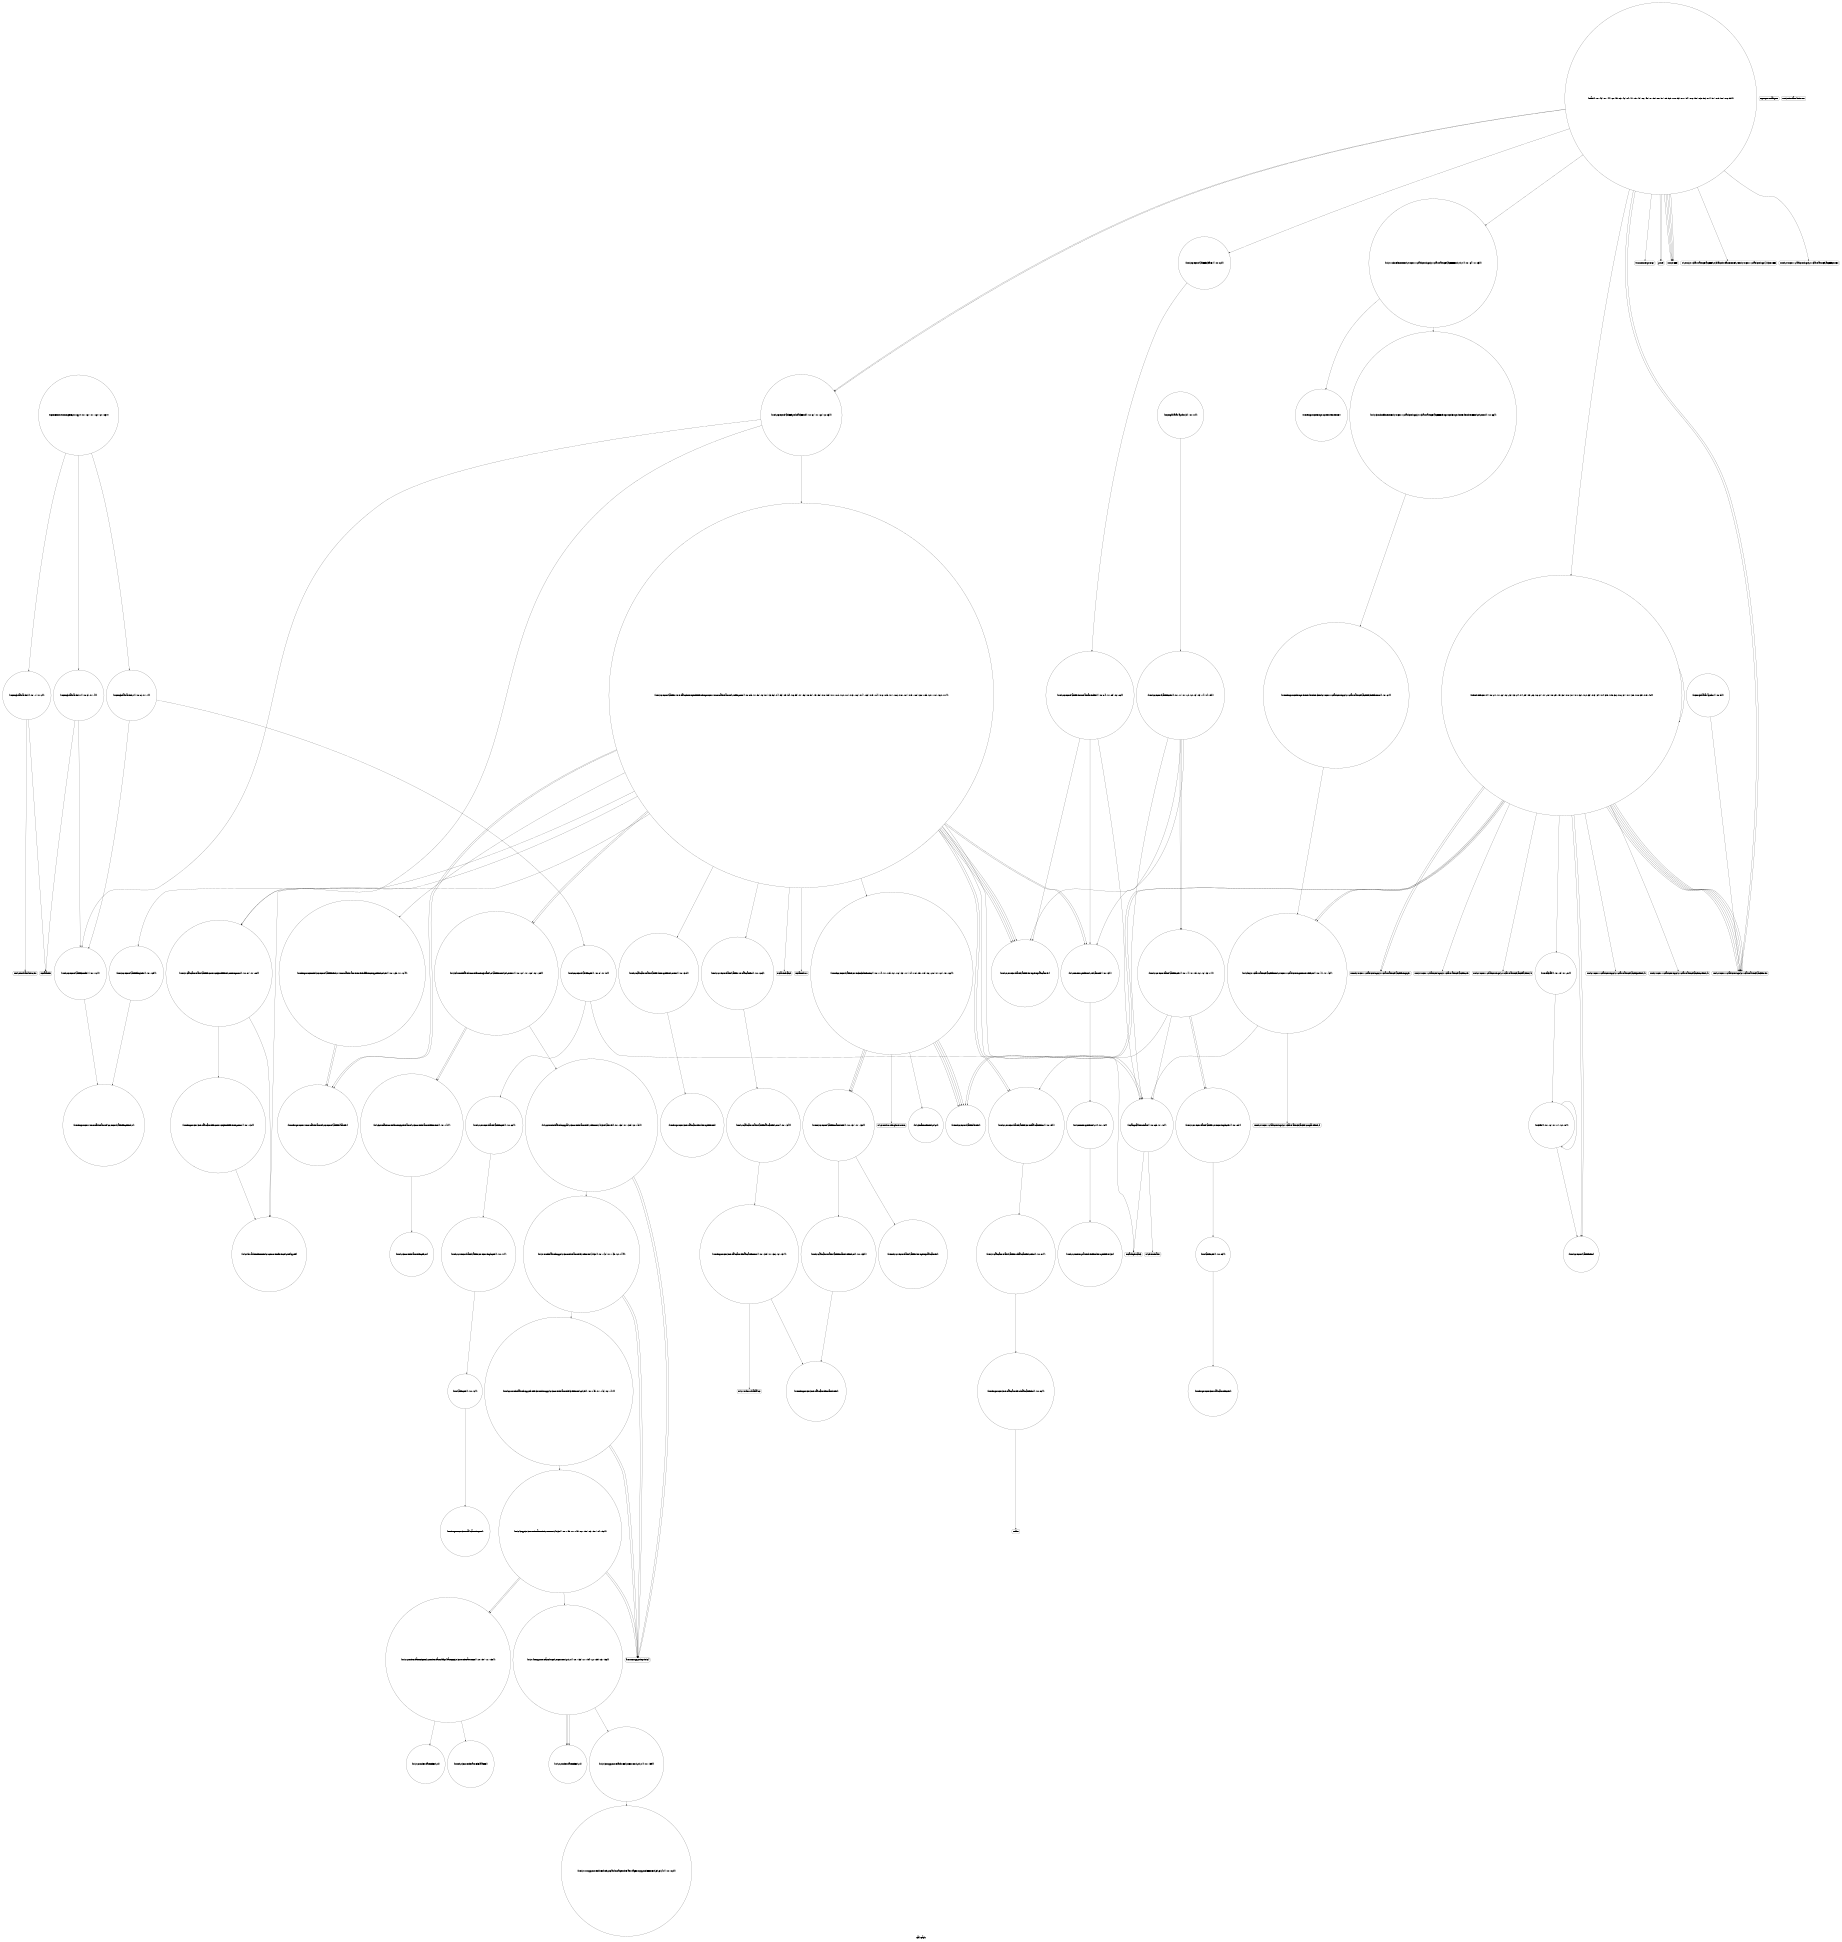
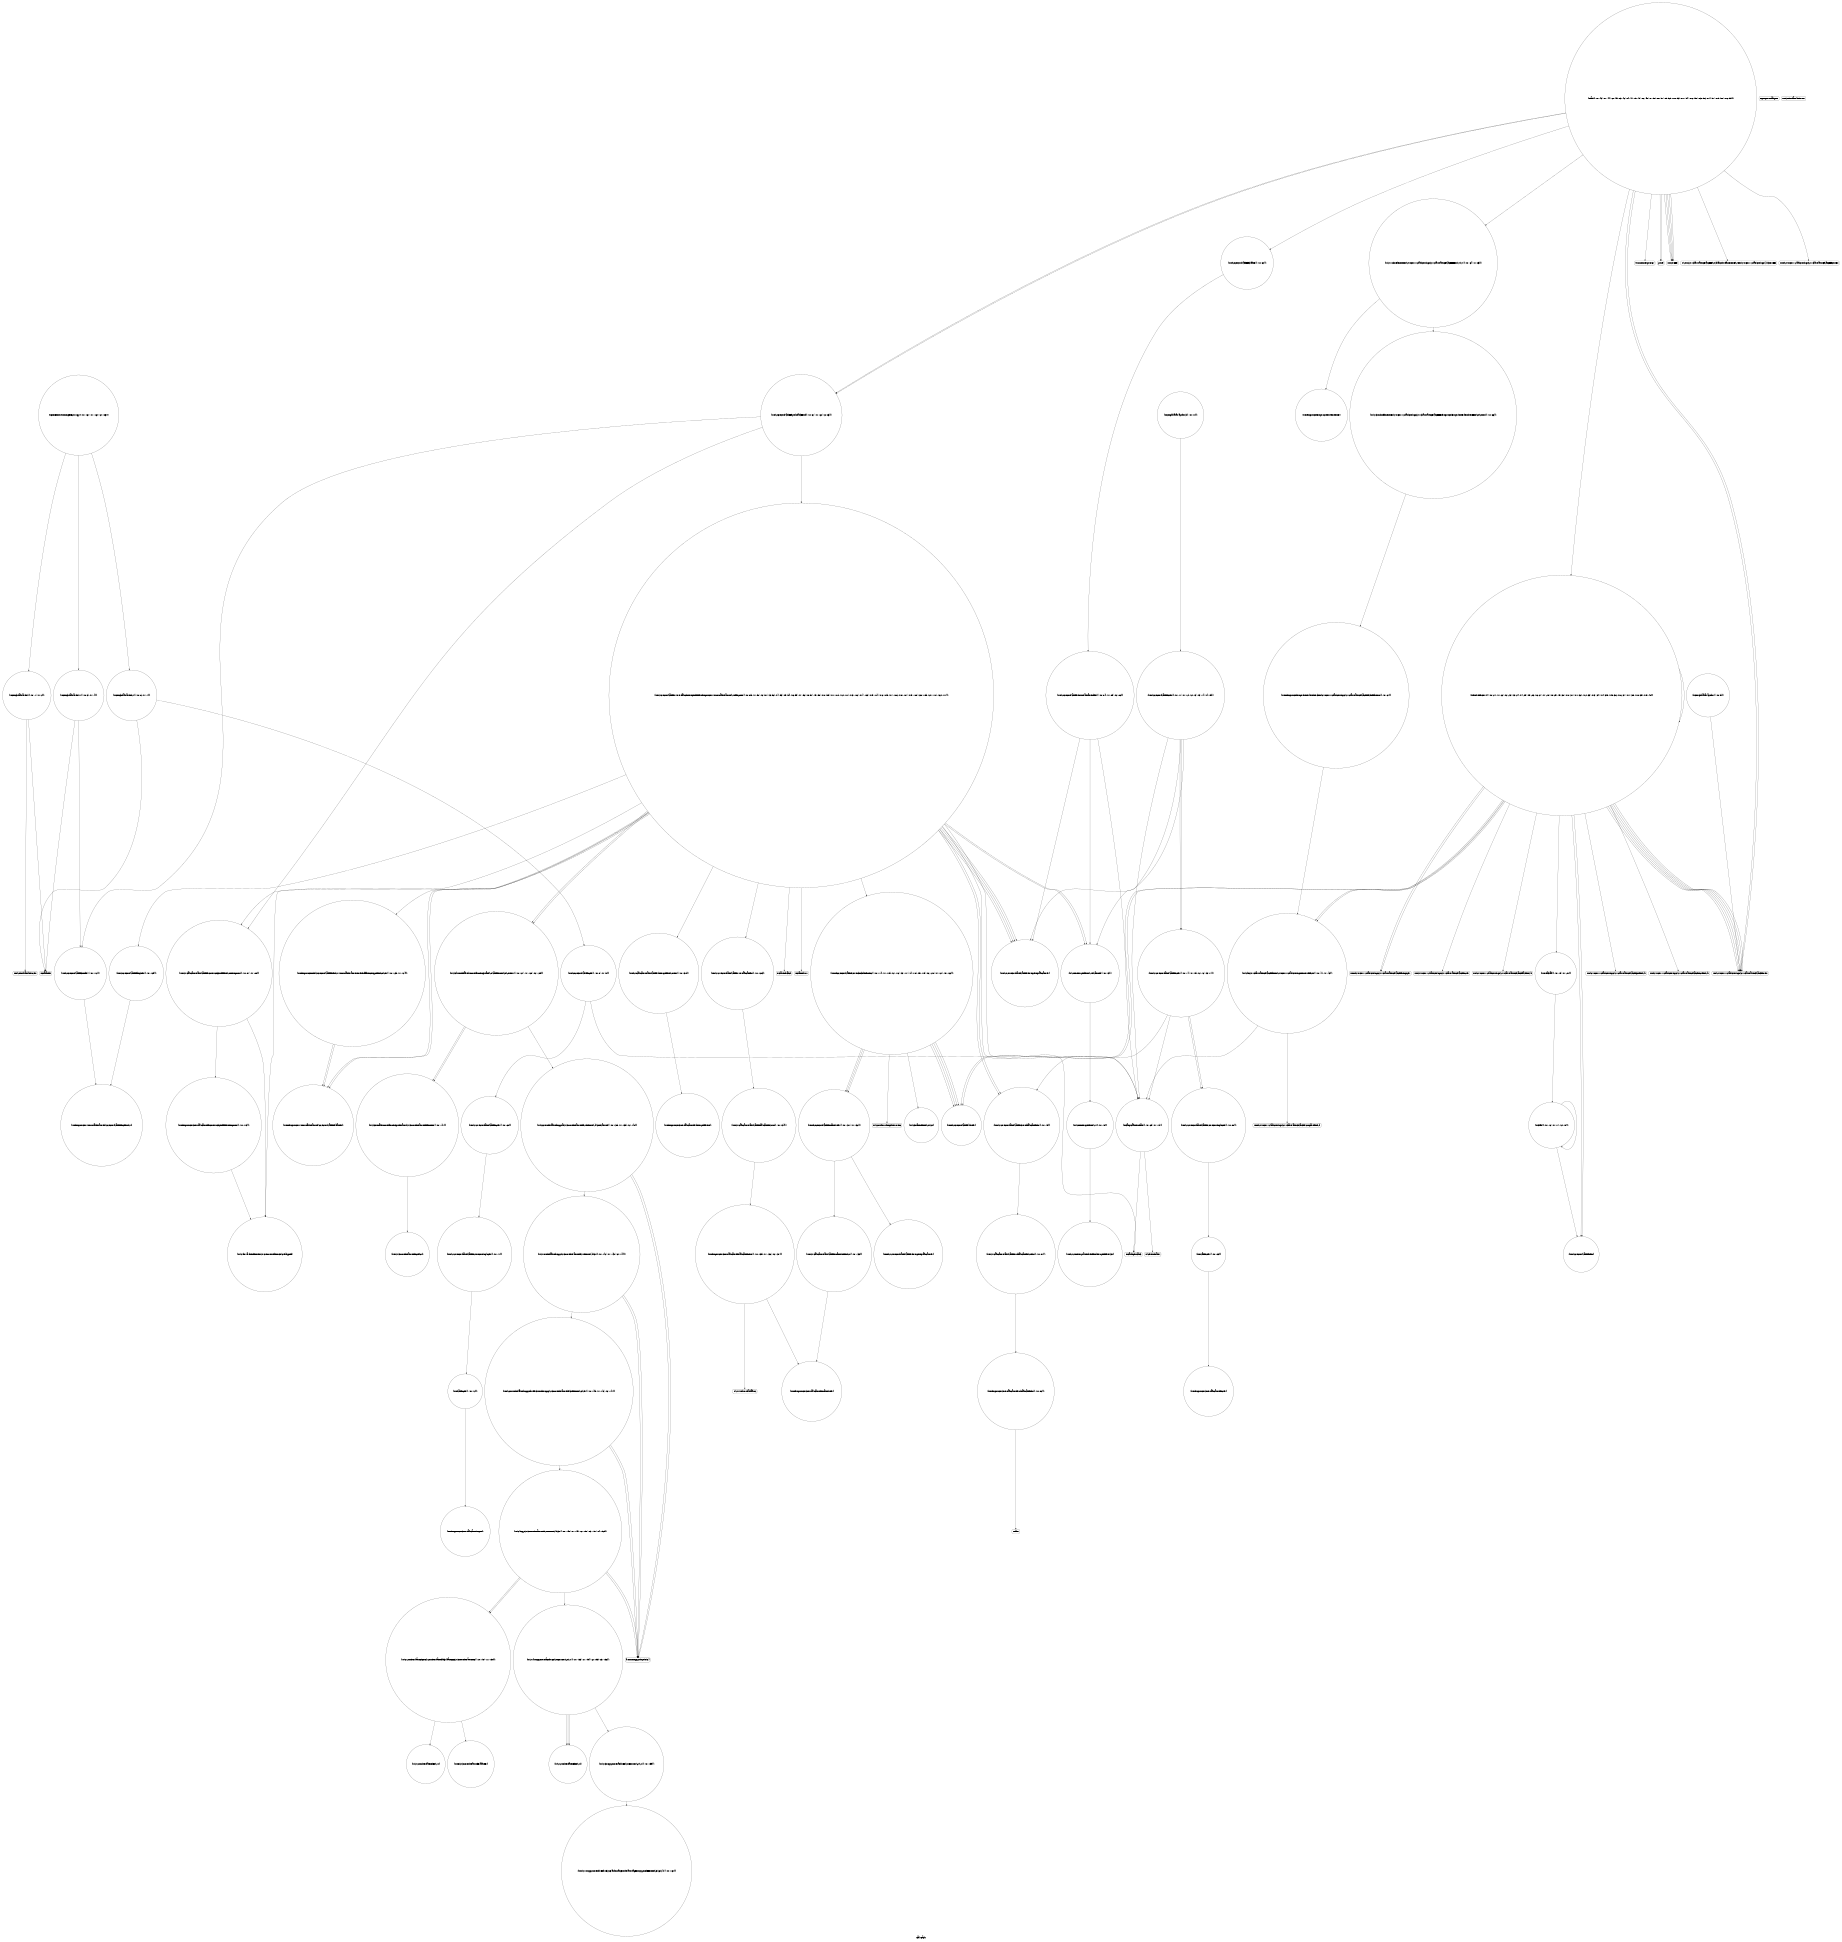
(115, 835) -> (118, 872)
